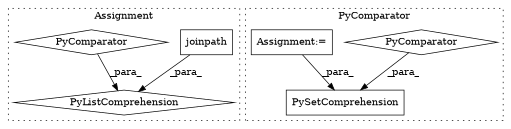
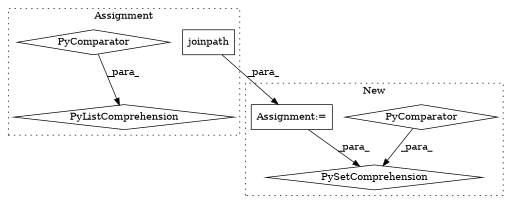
(374, 16) -> (374, 91)
(167, 71) -> (247, 77)
(345, 103) -> (374, 177)
